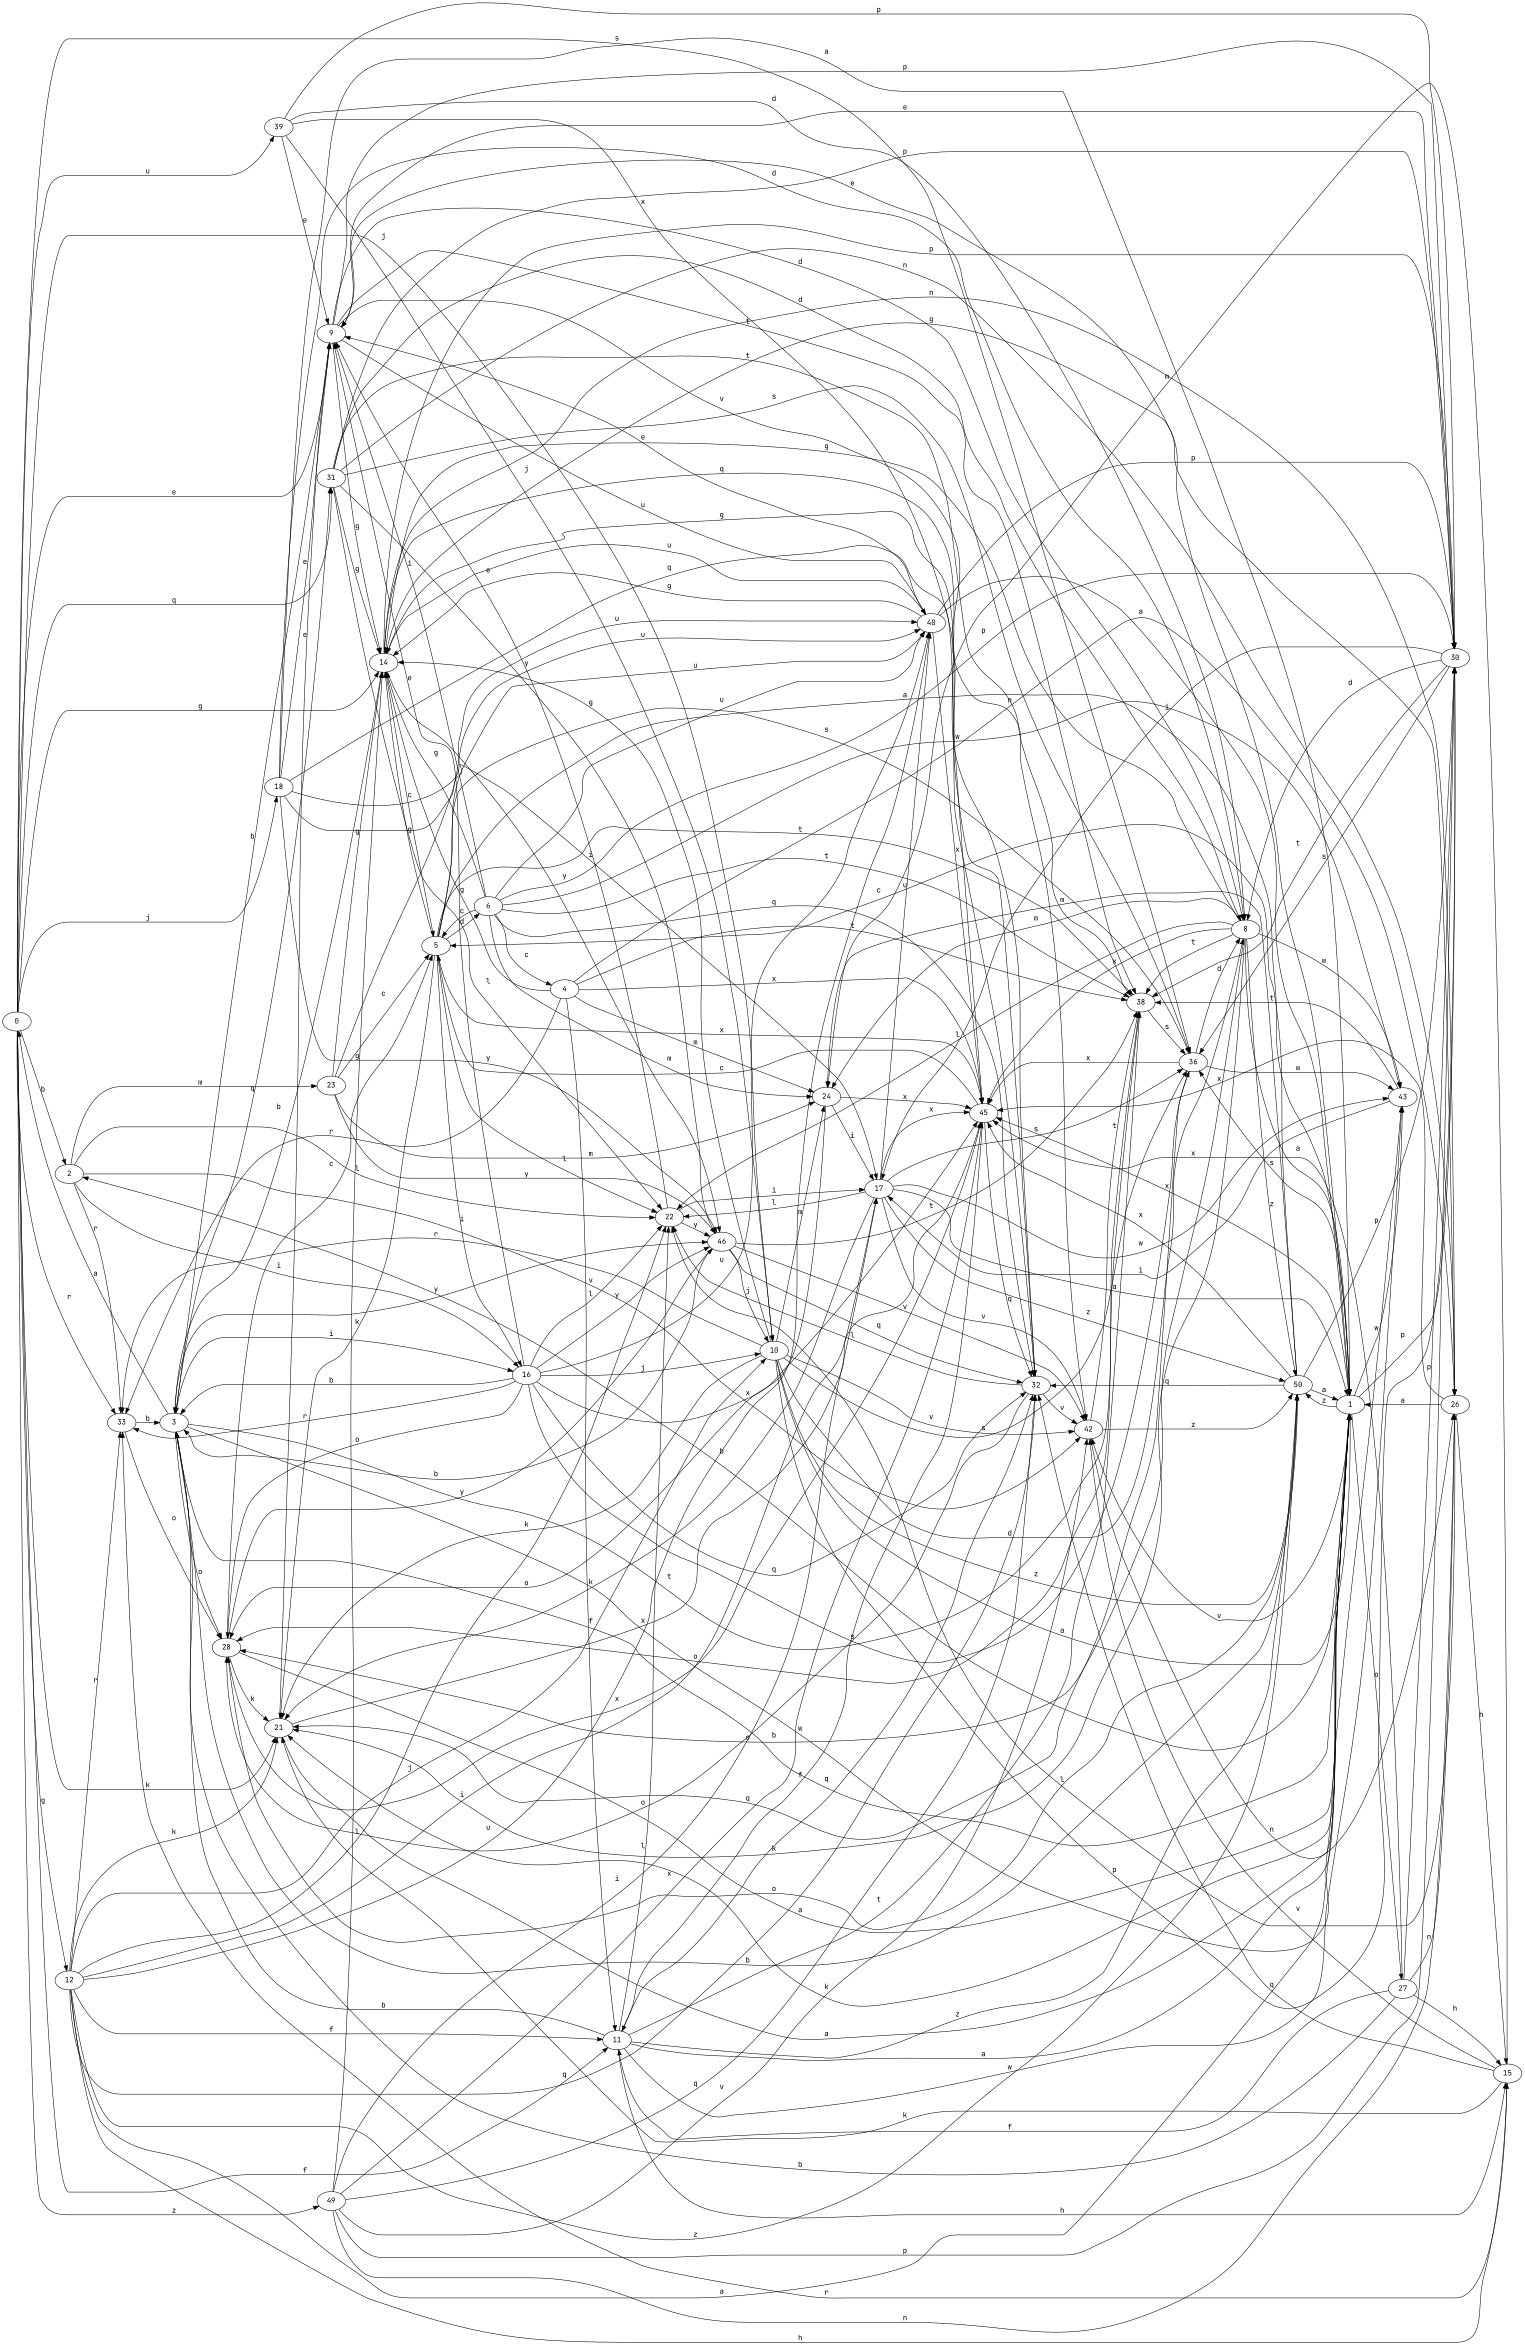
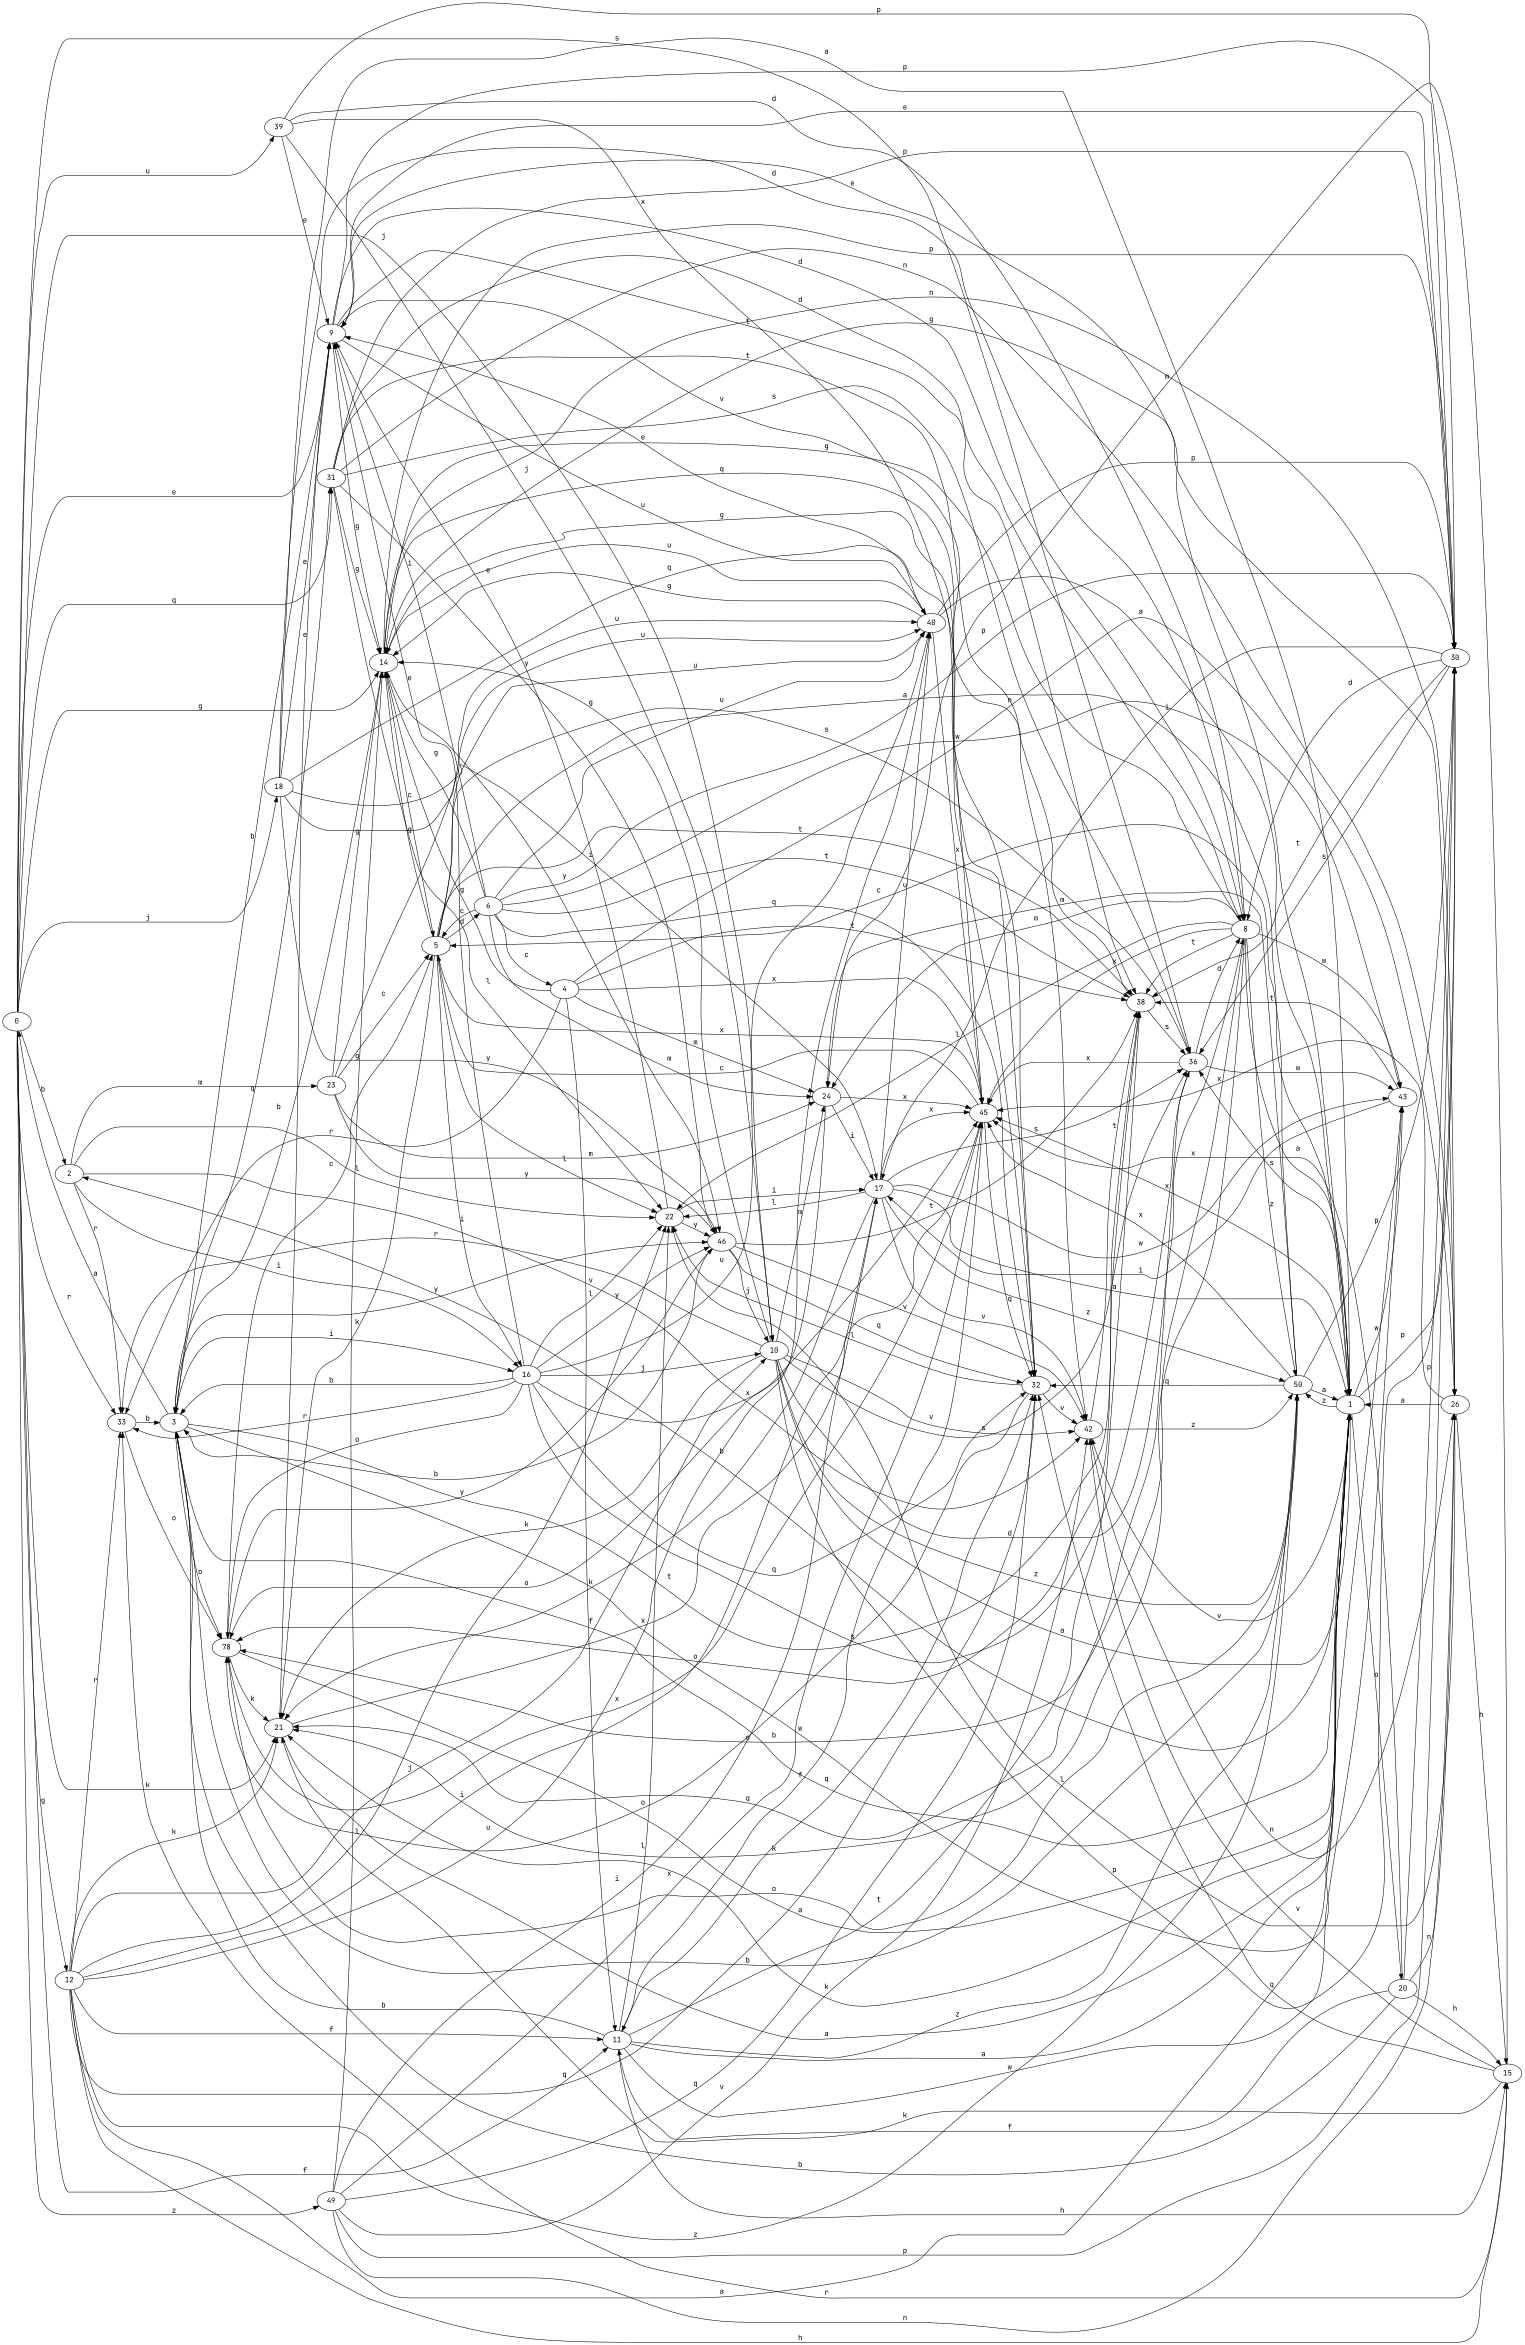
(226, 1648) -> (226, 1648)
(1403, 1989) -> (1403, 1989)
